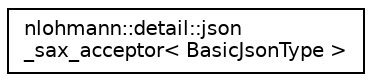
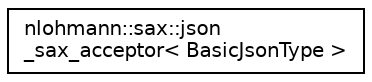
(186, 41) -> (186, 41)
